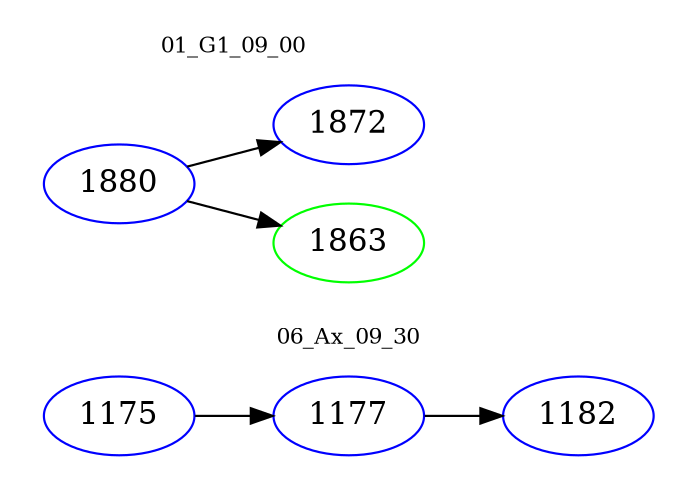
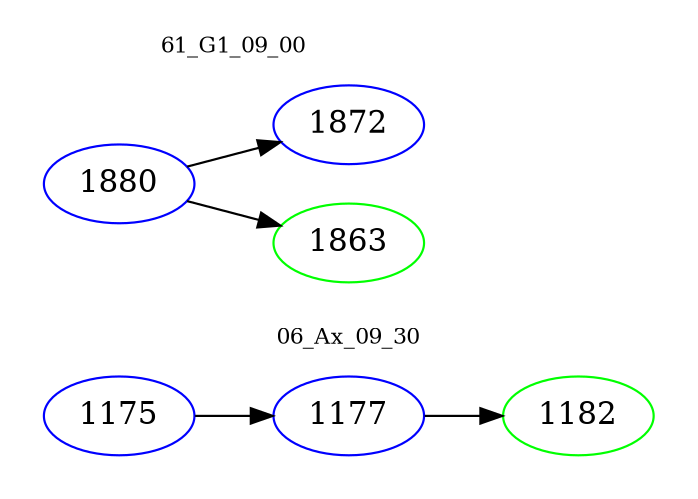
(234, 47) -> (234, 47)
(578, 416) -> (578, 416)
